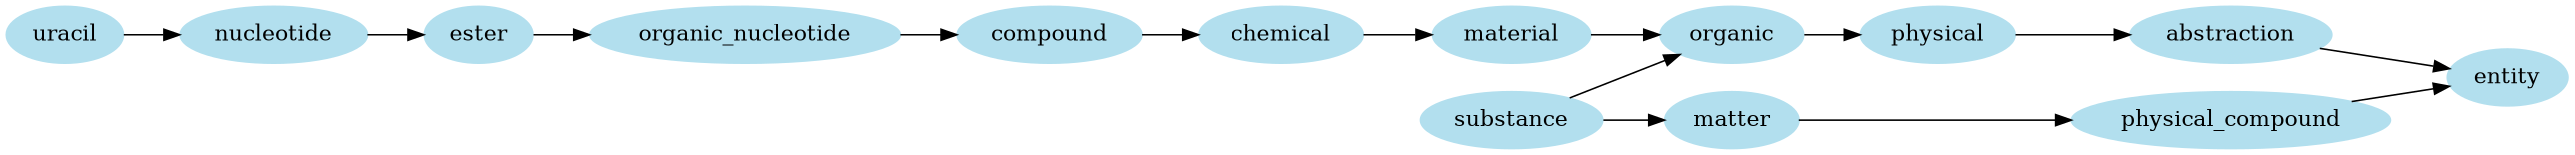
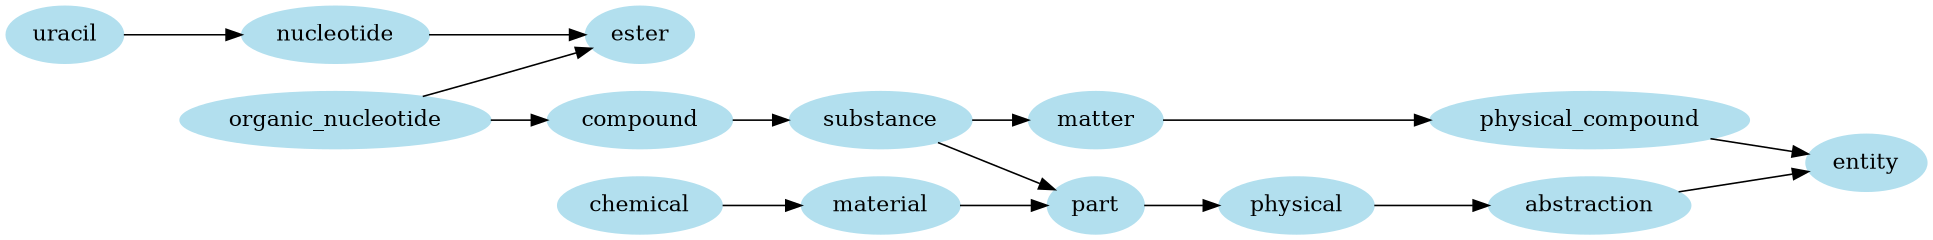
(553, 35) -> (499, 75)
(1162, 35) -> (753, 120)
(1732, 35) -> (1096, 205)
